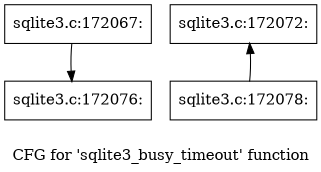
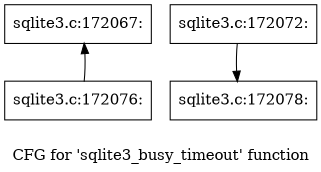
(71, 57) -> (85, 68)
(250, 68) -> (236, 57)
